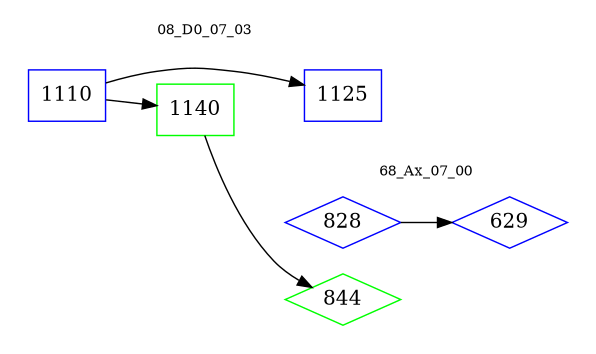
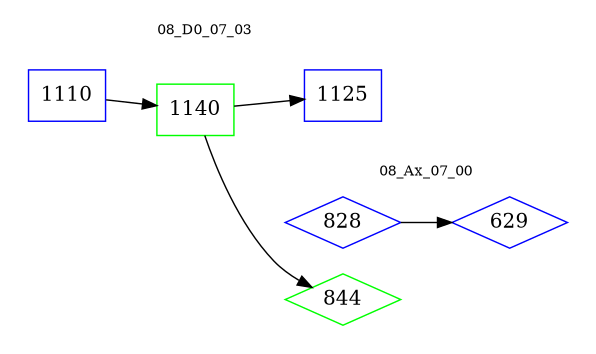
(198, 68) -> (262, 103)
(426, 172) -> (426, 172)
